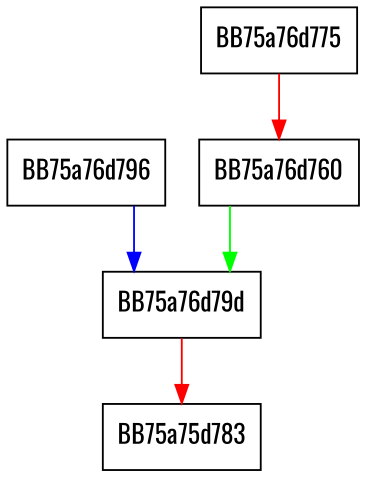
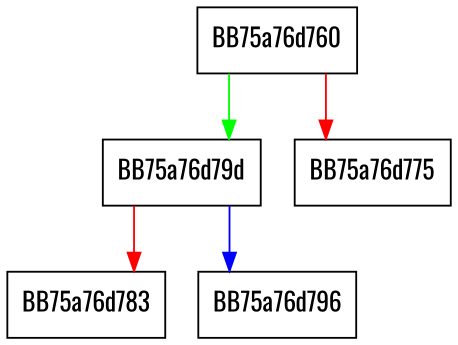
(279, 97) -> (326, 97)
(134, 229) -> (230, 229)
(182, 437) -> (86, 305)
